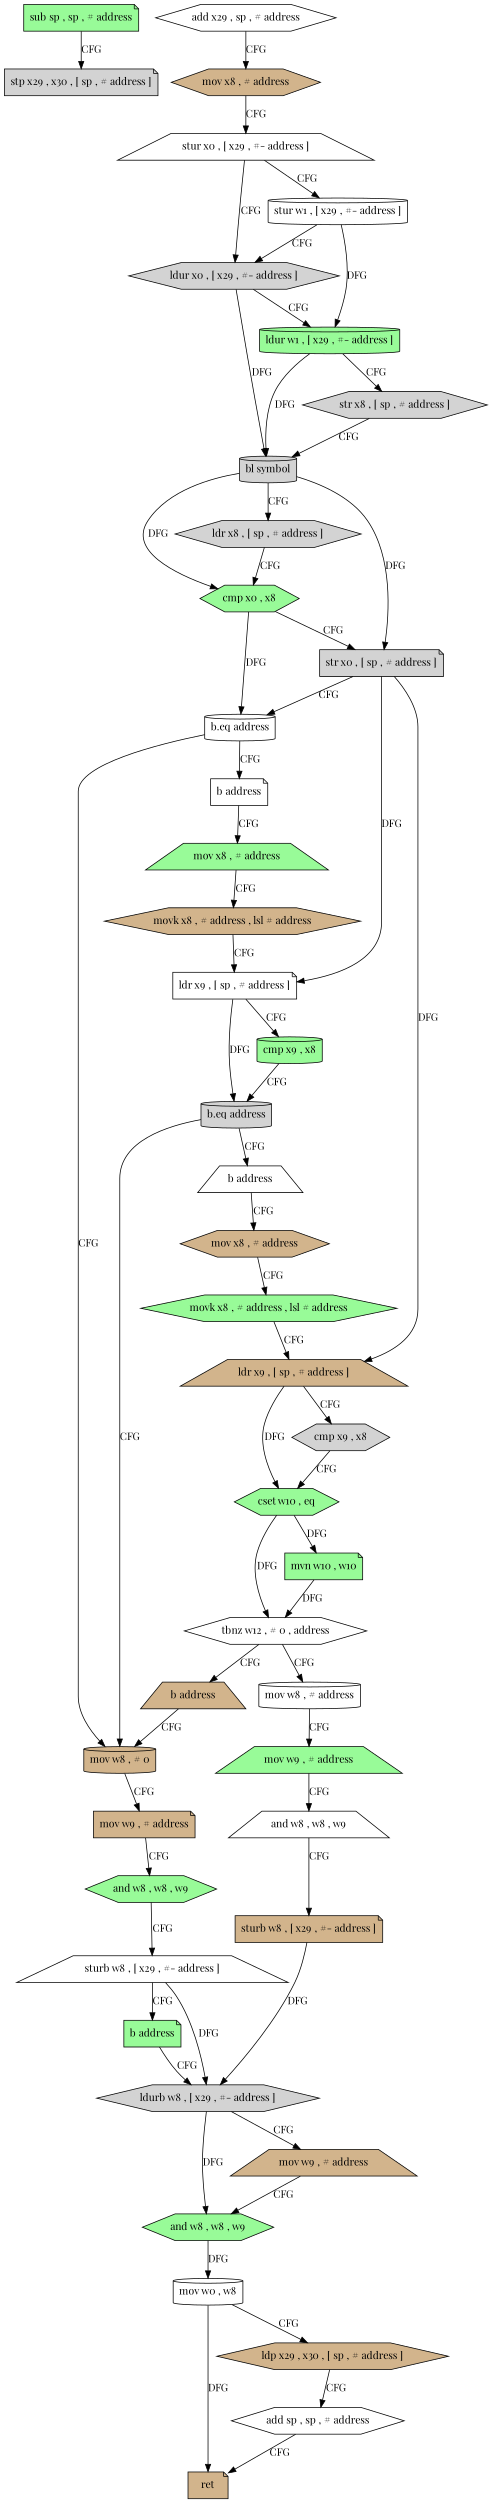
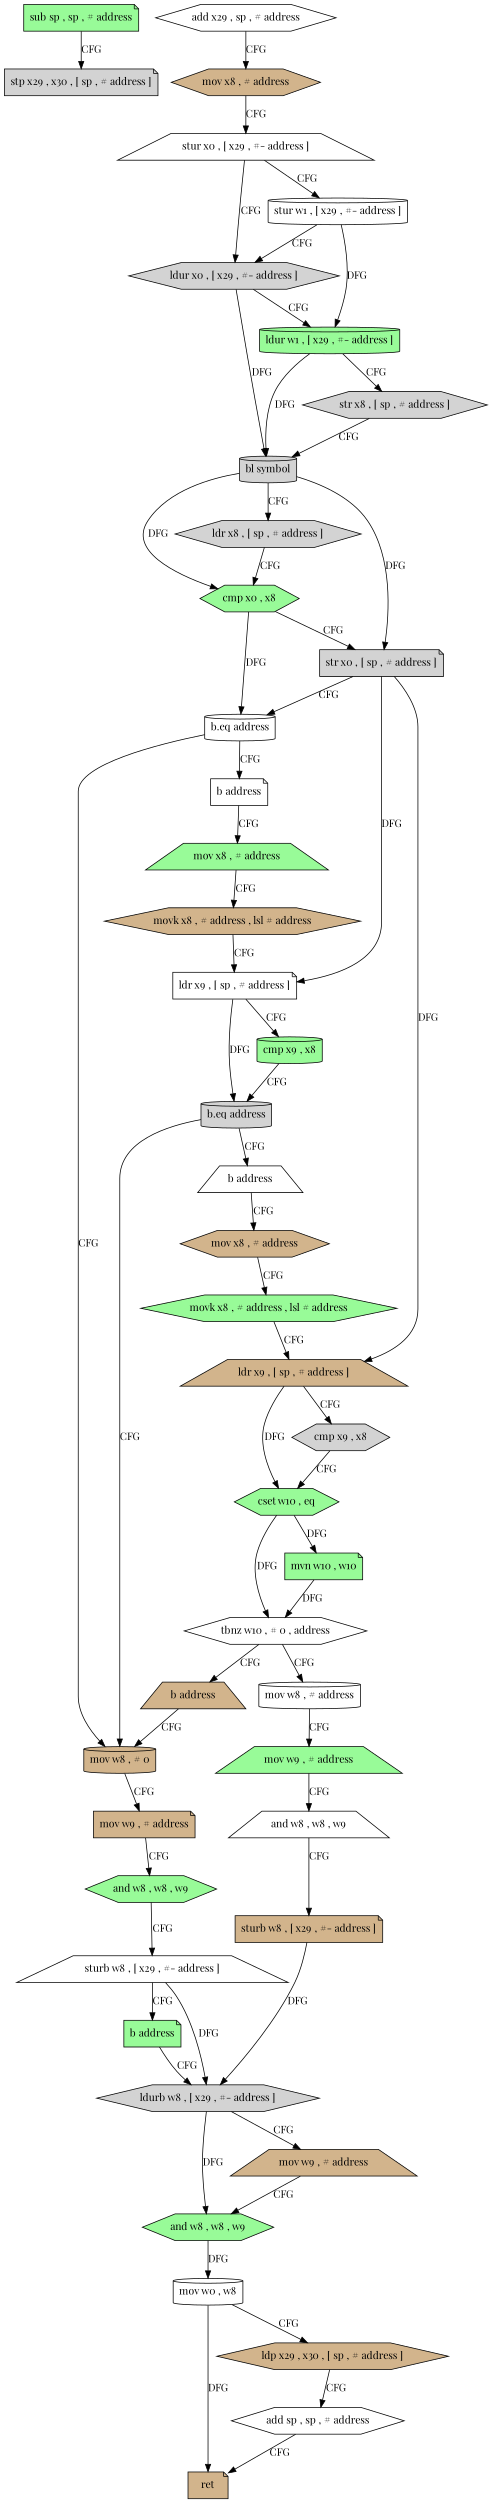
(276, 1631) -> (276, 1631)
